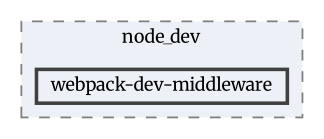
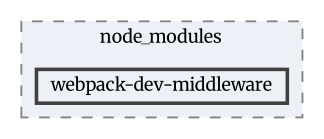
(162, 38) -> (162, 38)
